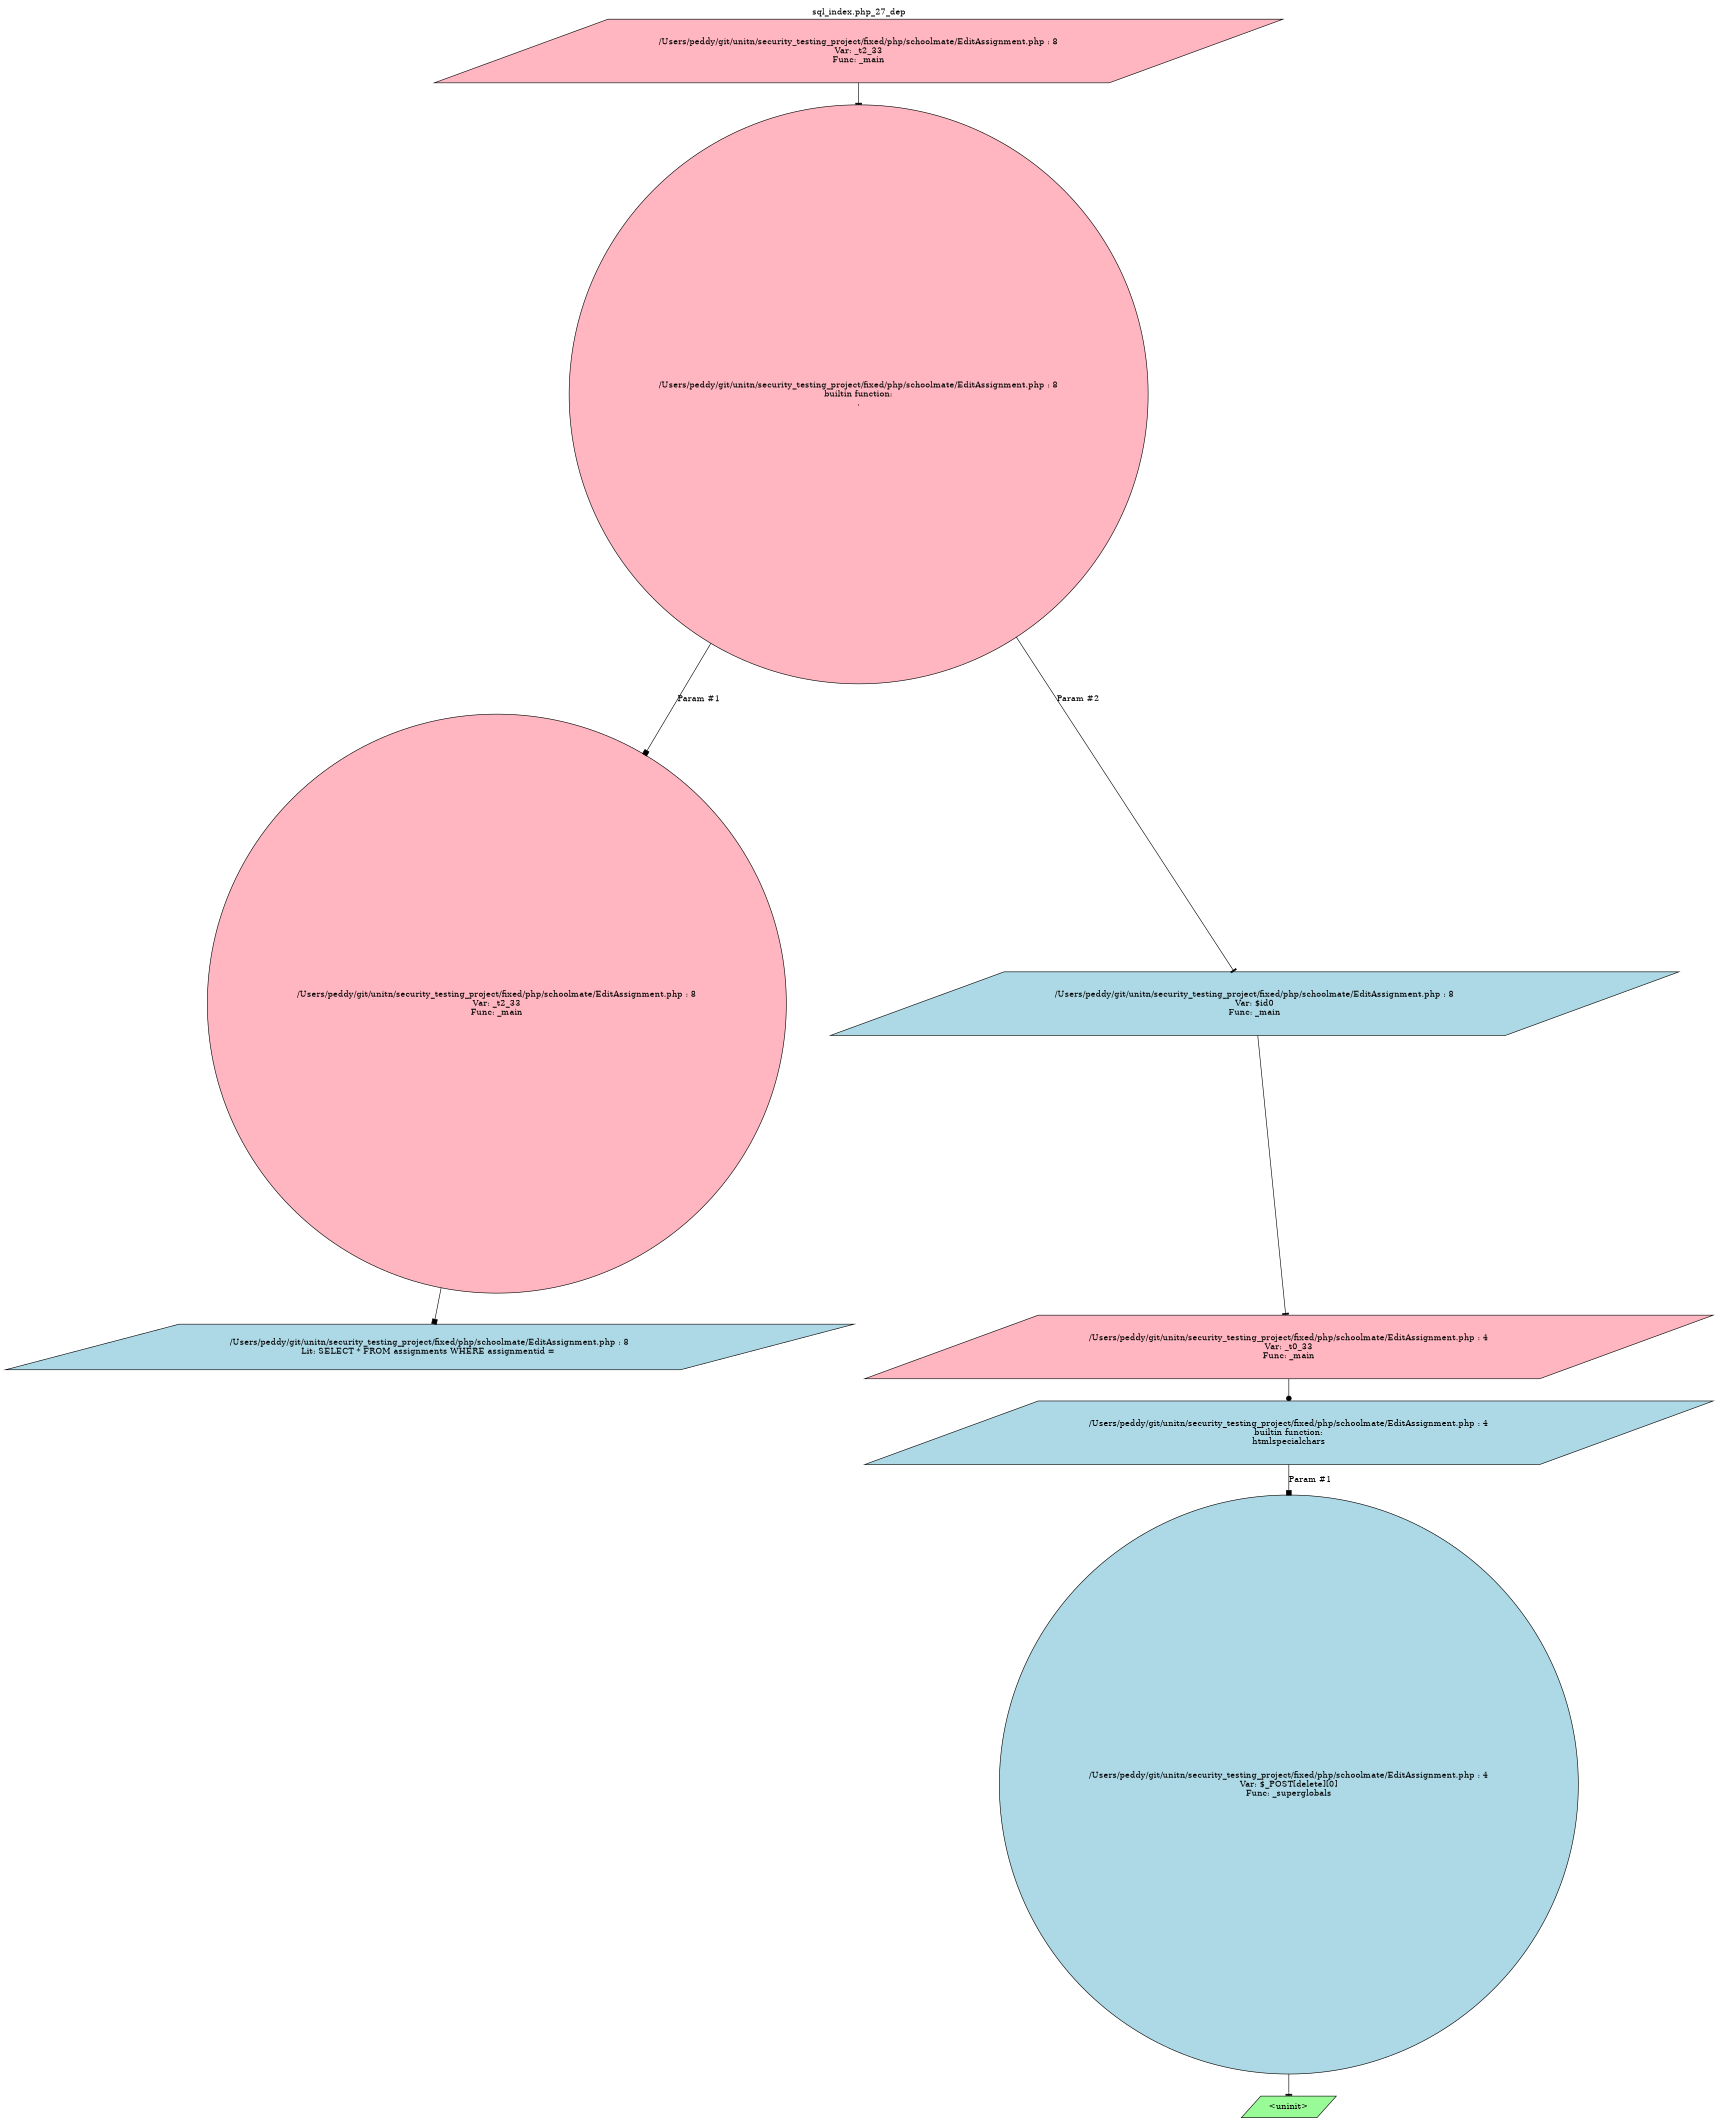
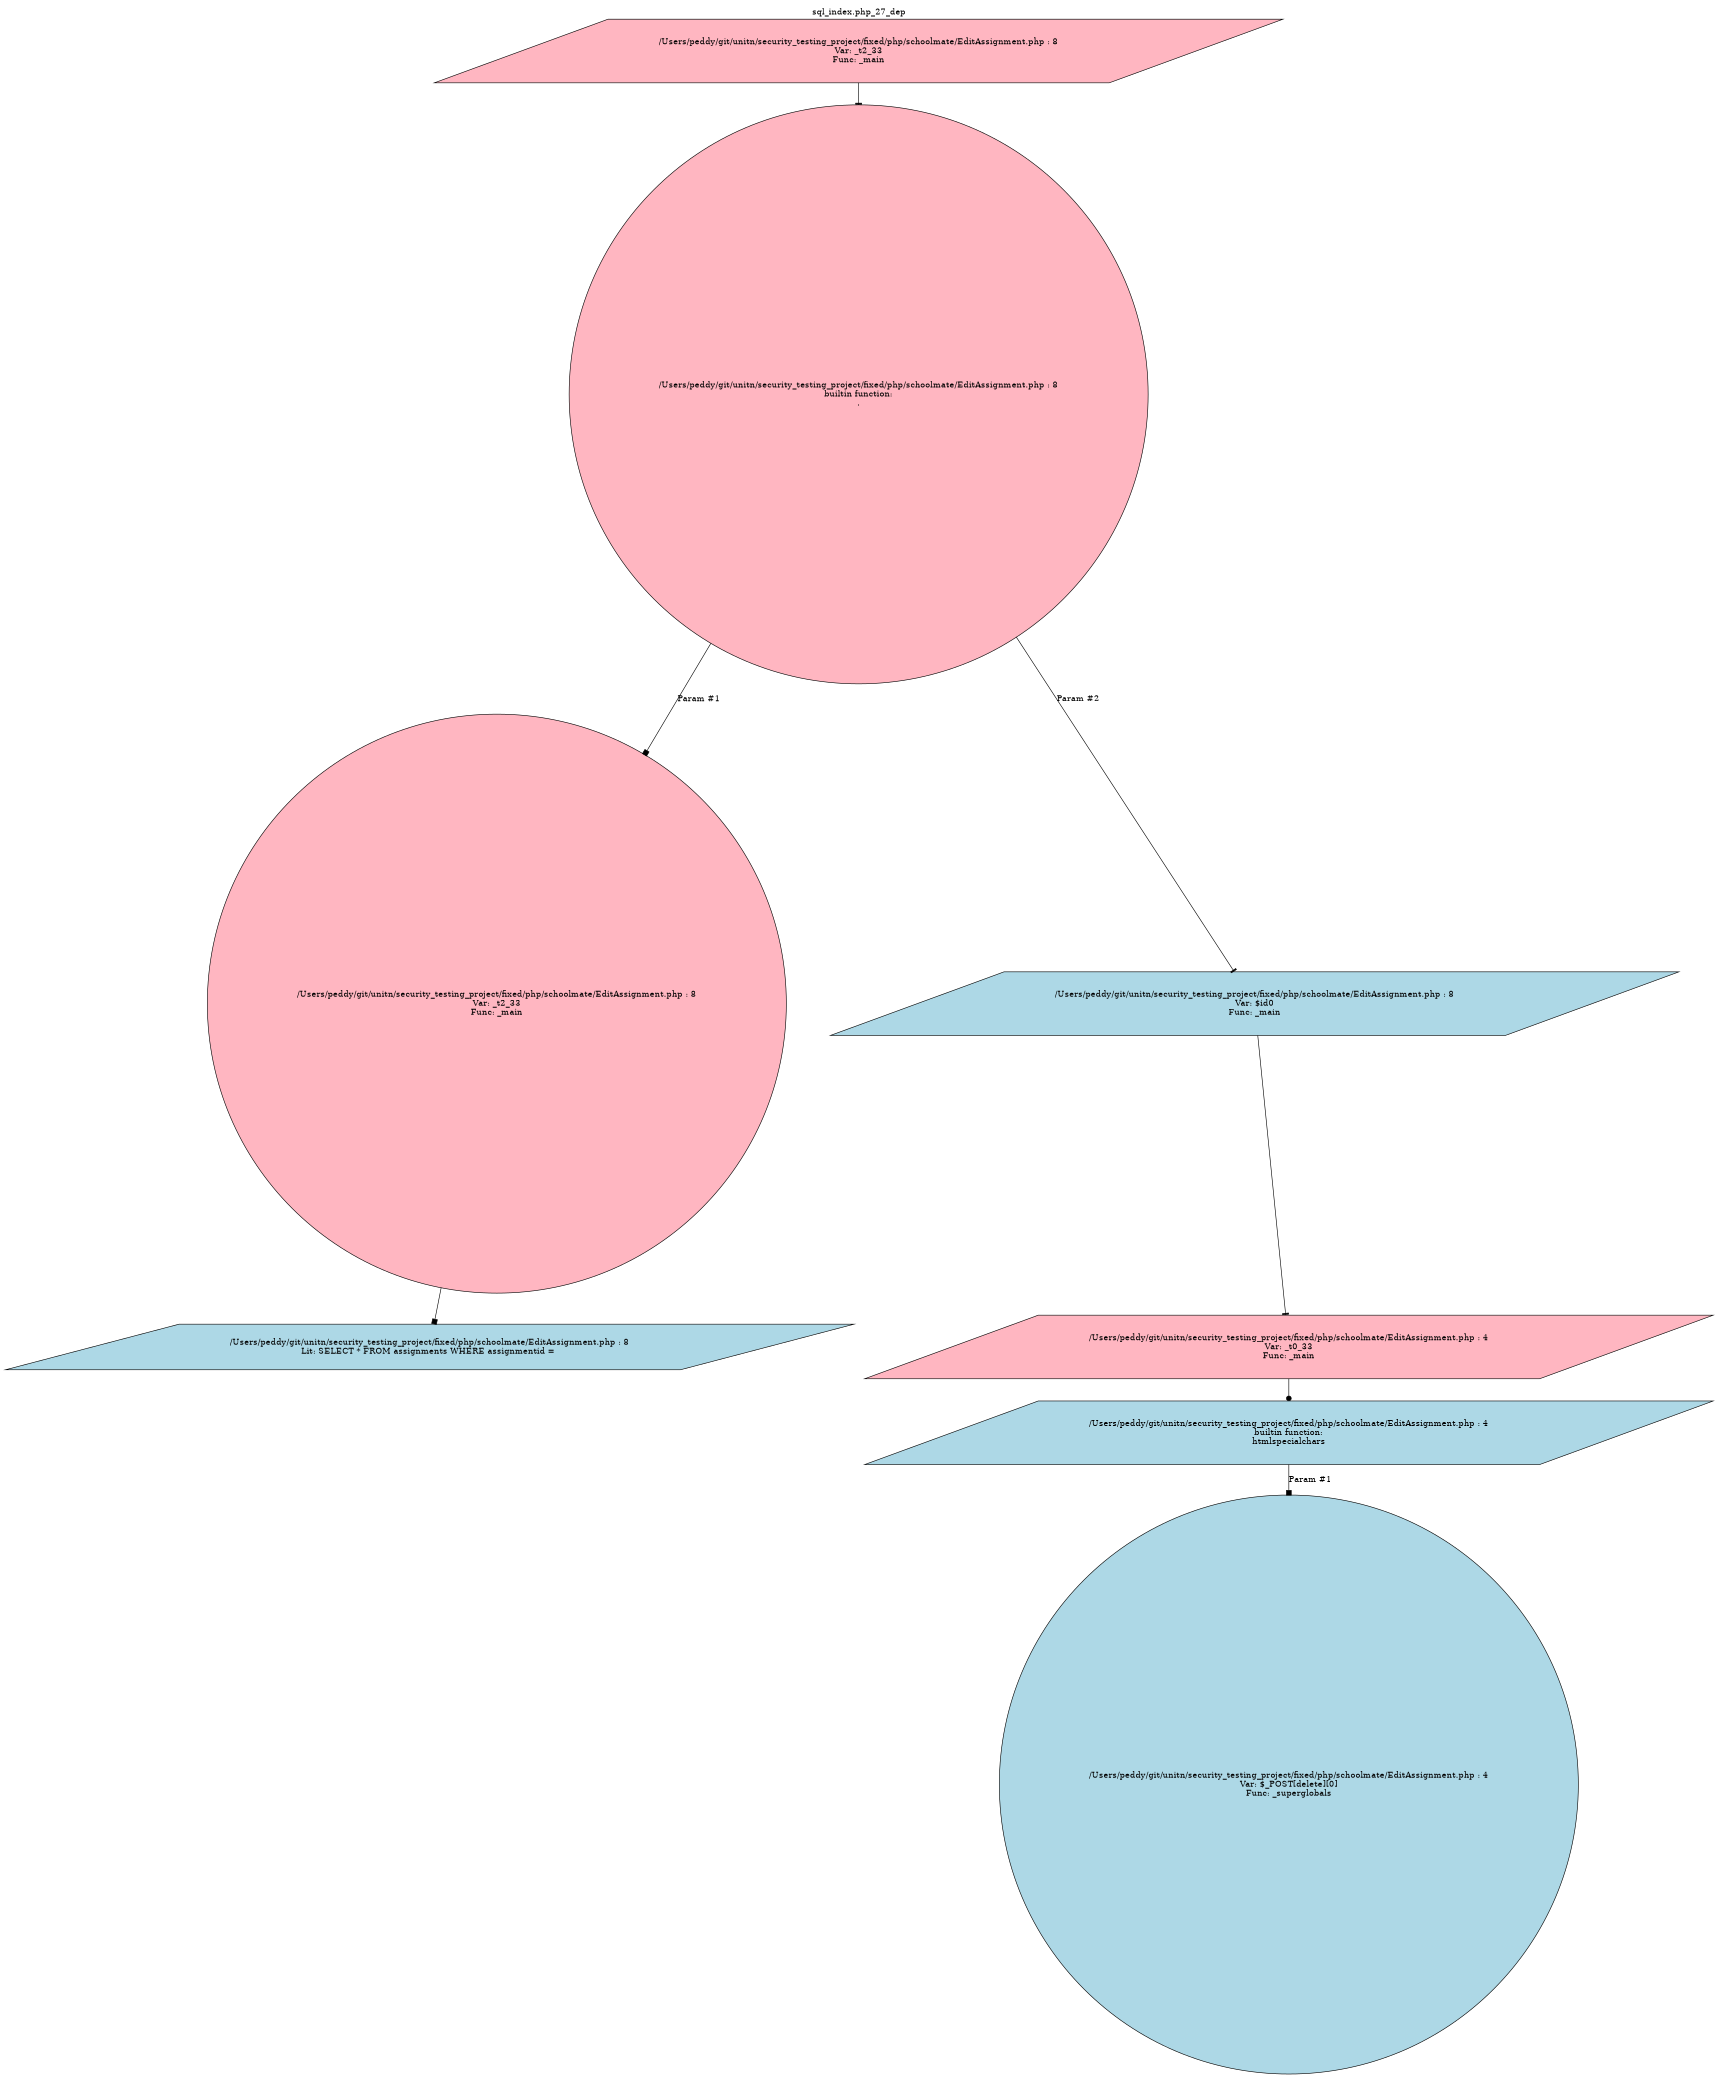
(1289, 2107) -> none
